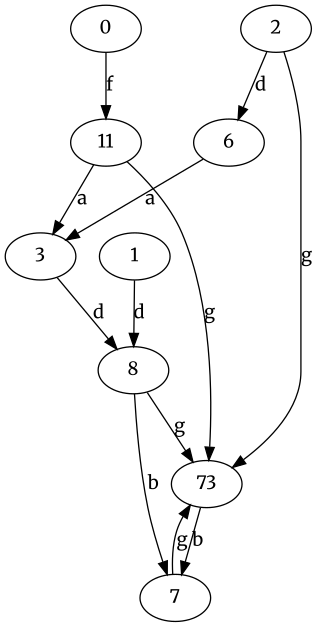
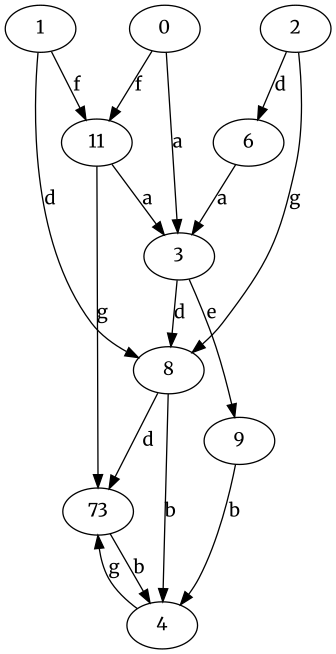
none -> (66, 80)
none -> (172, 136)
(301, 265) -> (285, 210)
(180, 427) -> (148, 441)
none -> (239, 441)
(175, 598) -> (162, 625)
